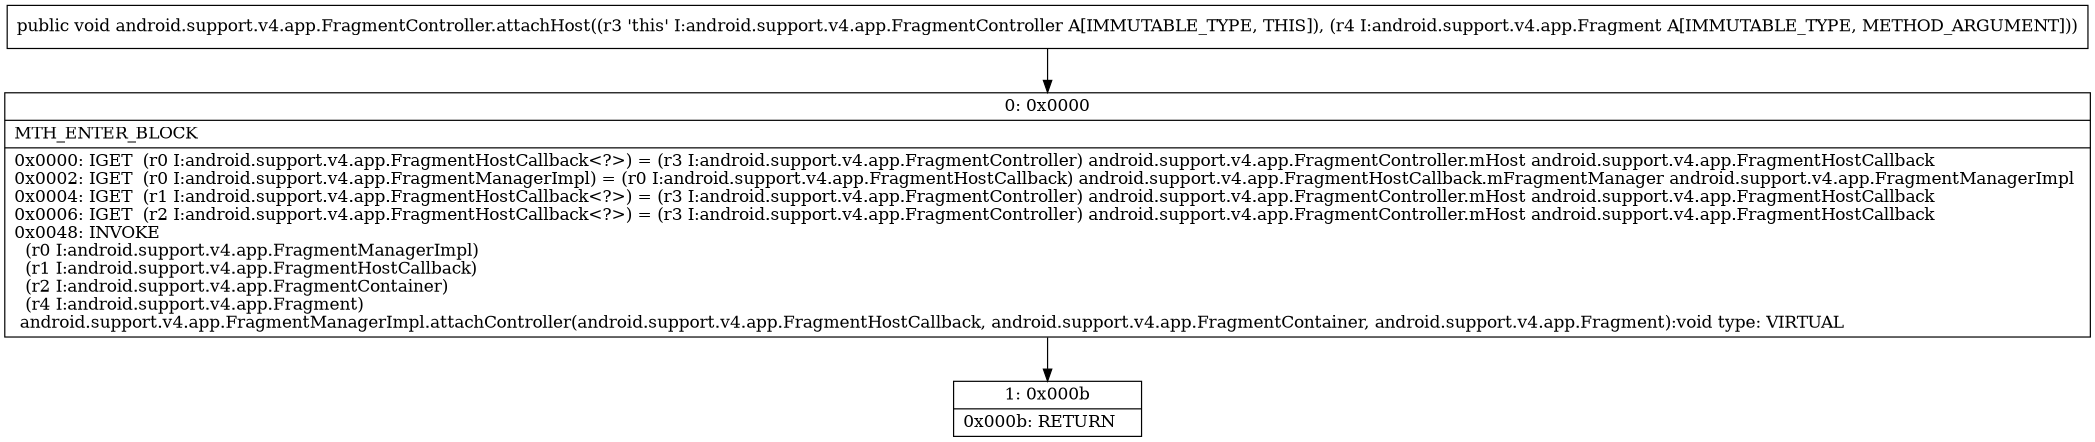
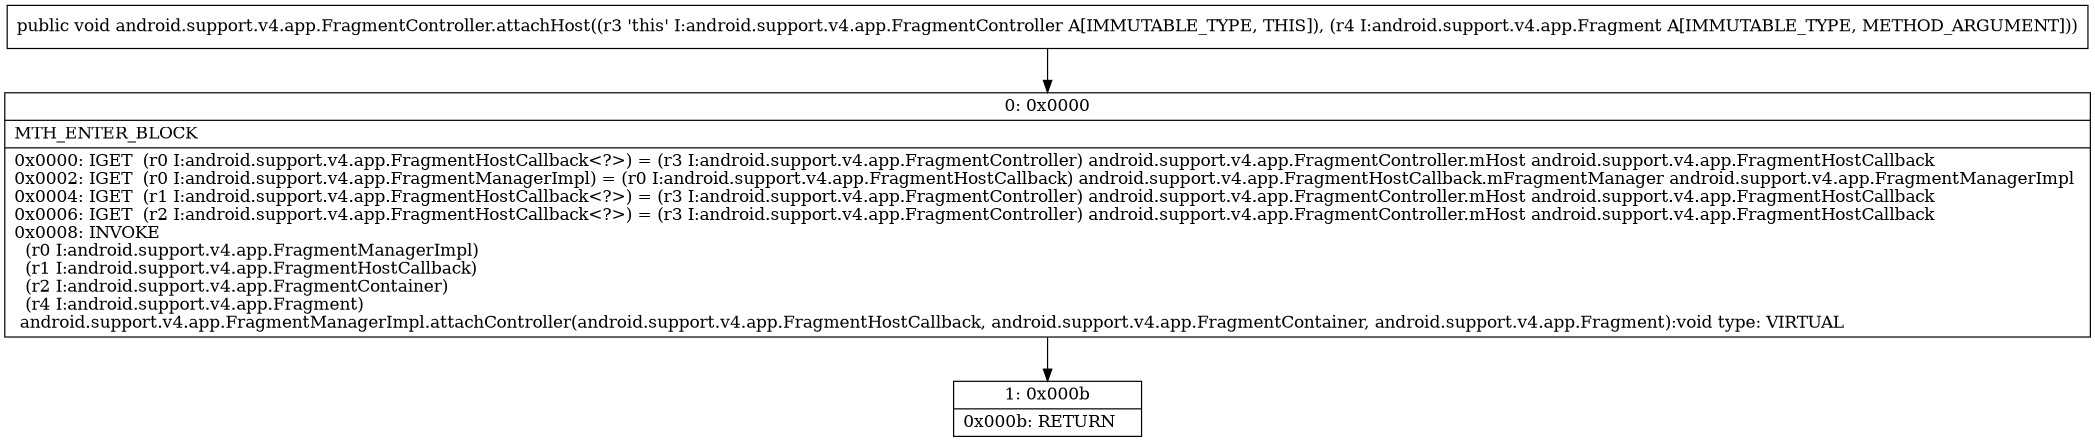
(93, 233) -> (93, 233)
